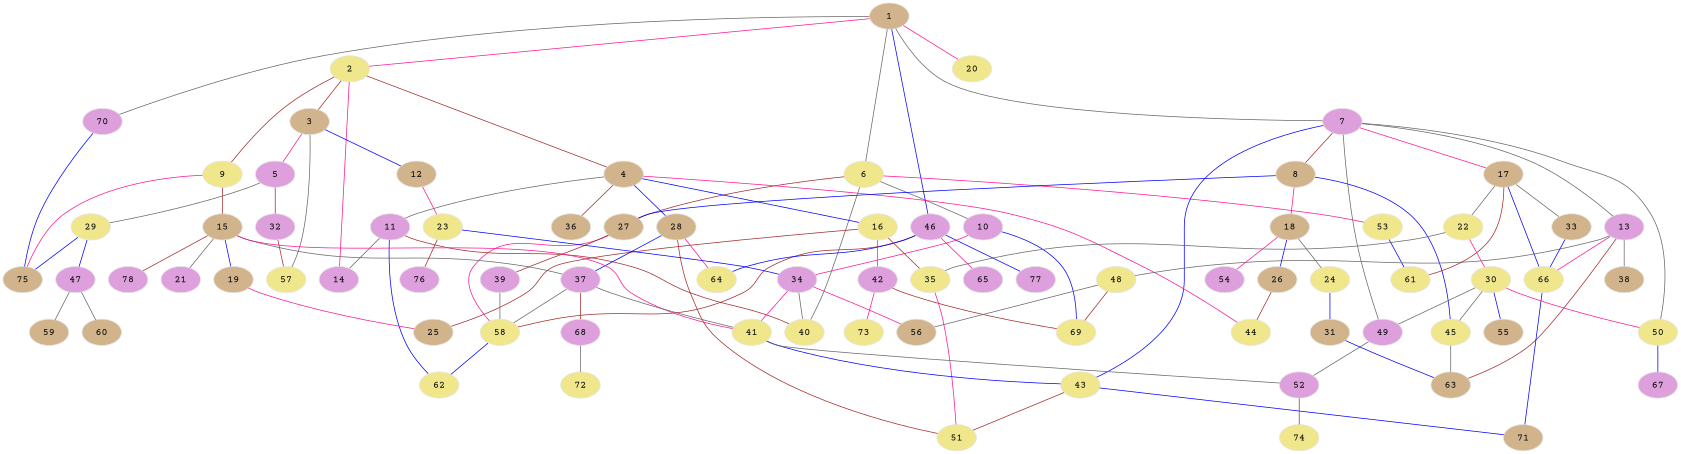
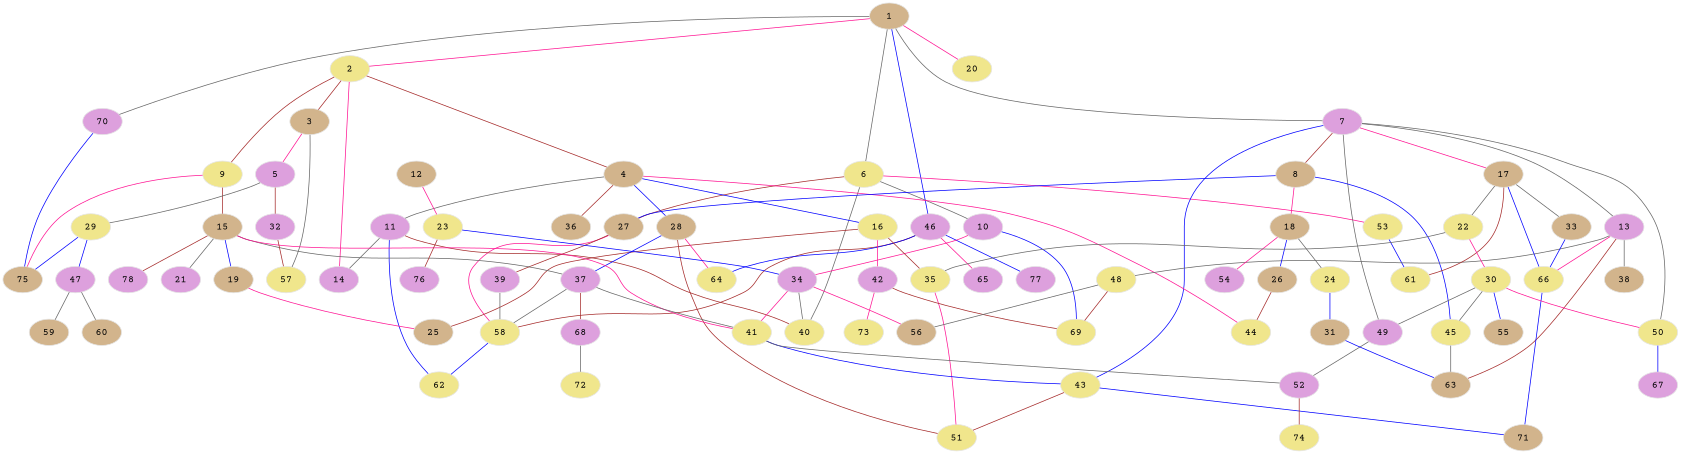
(363, 148) -> none
